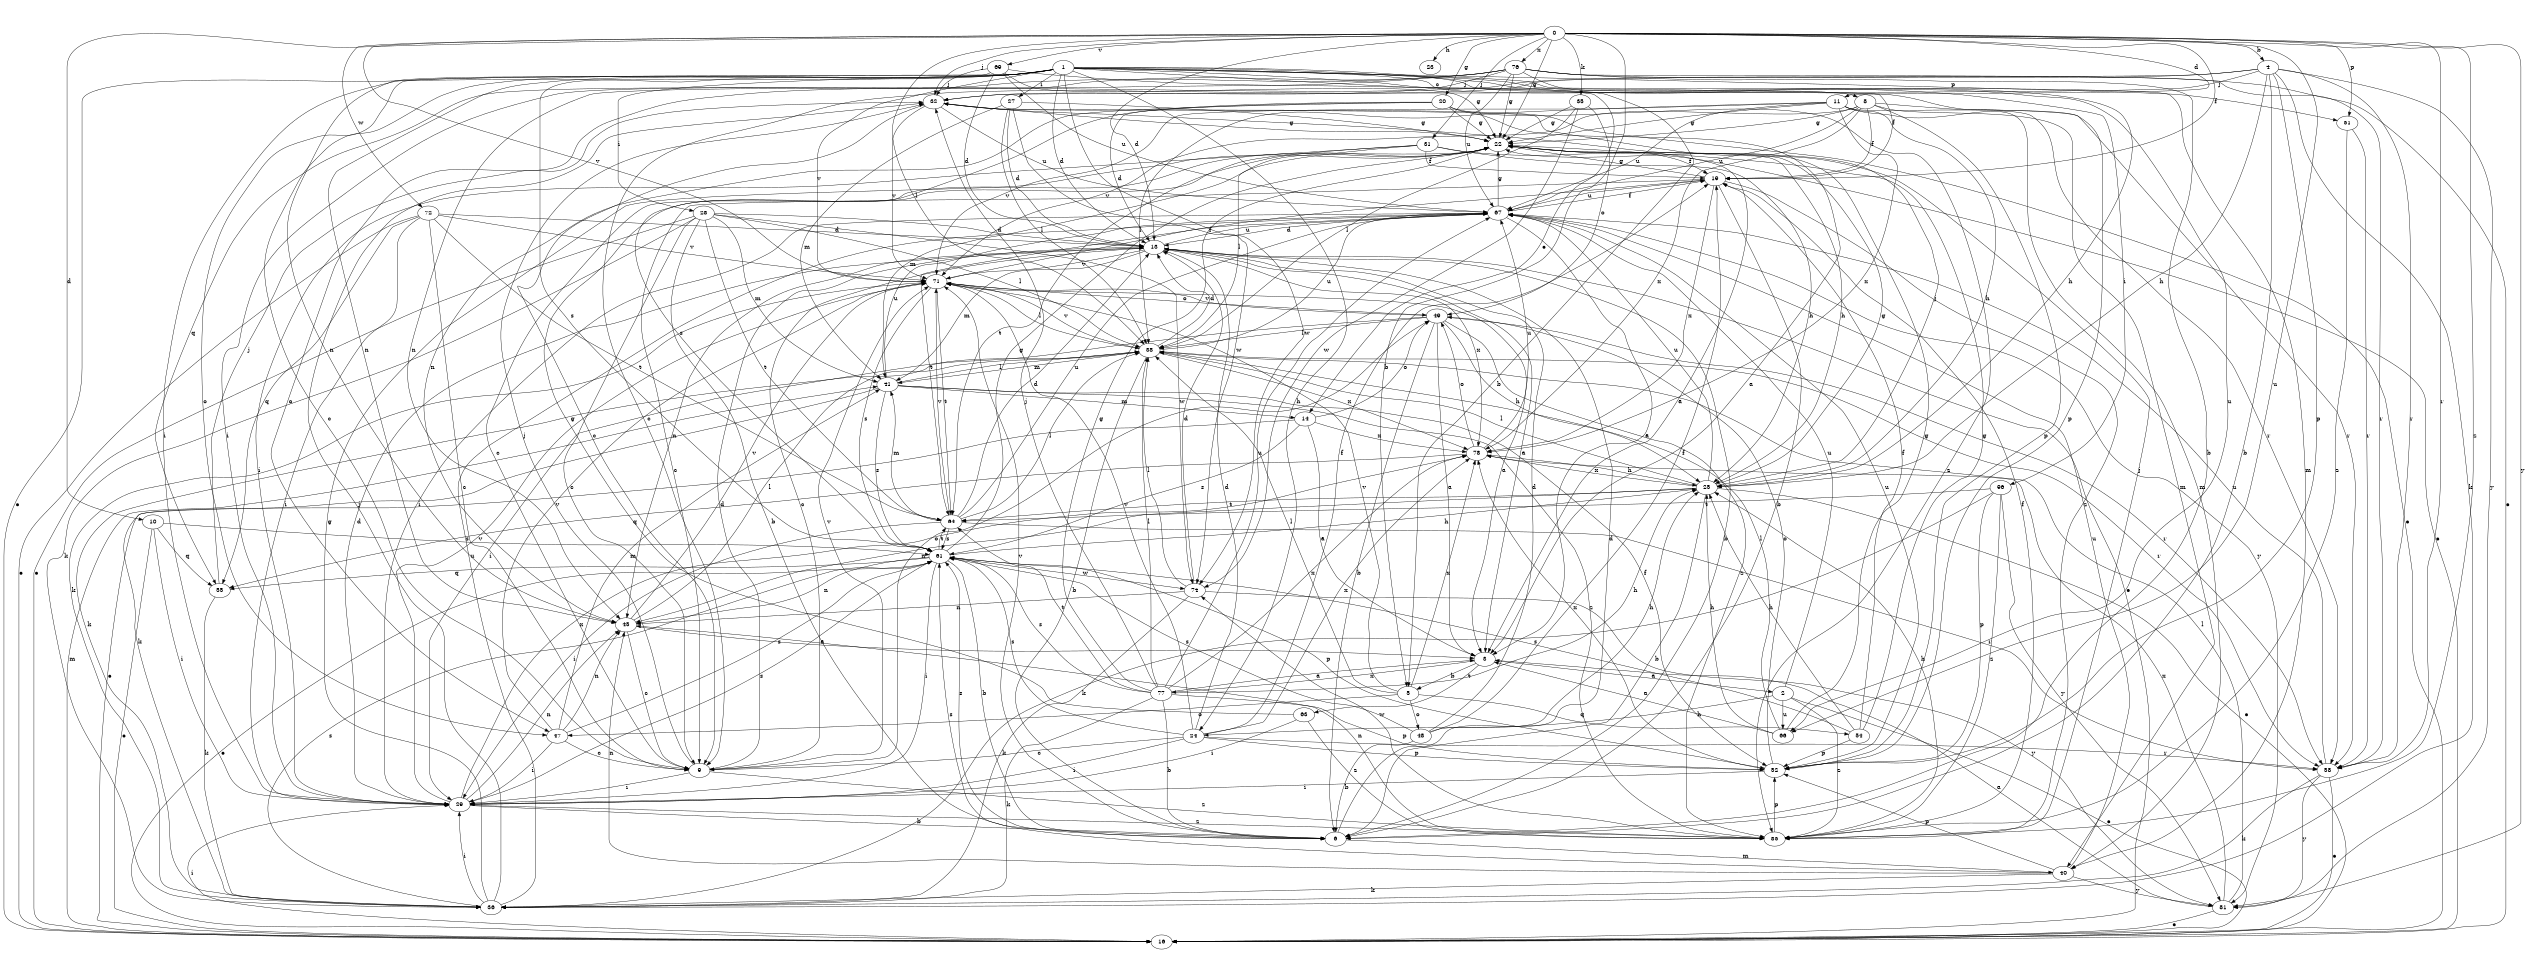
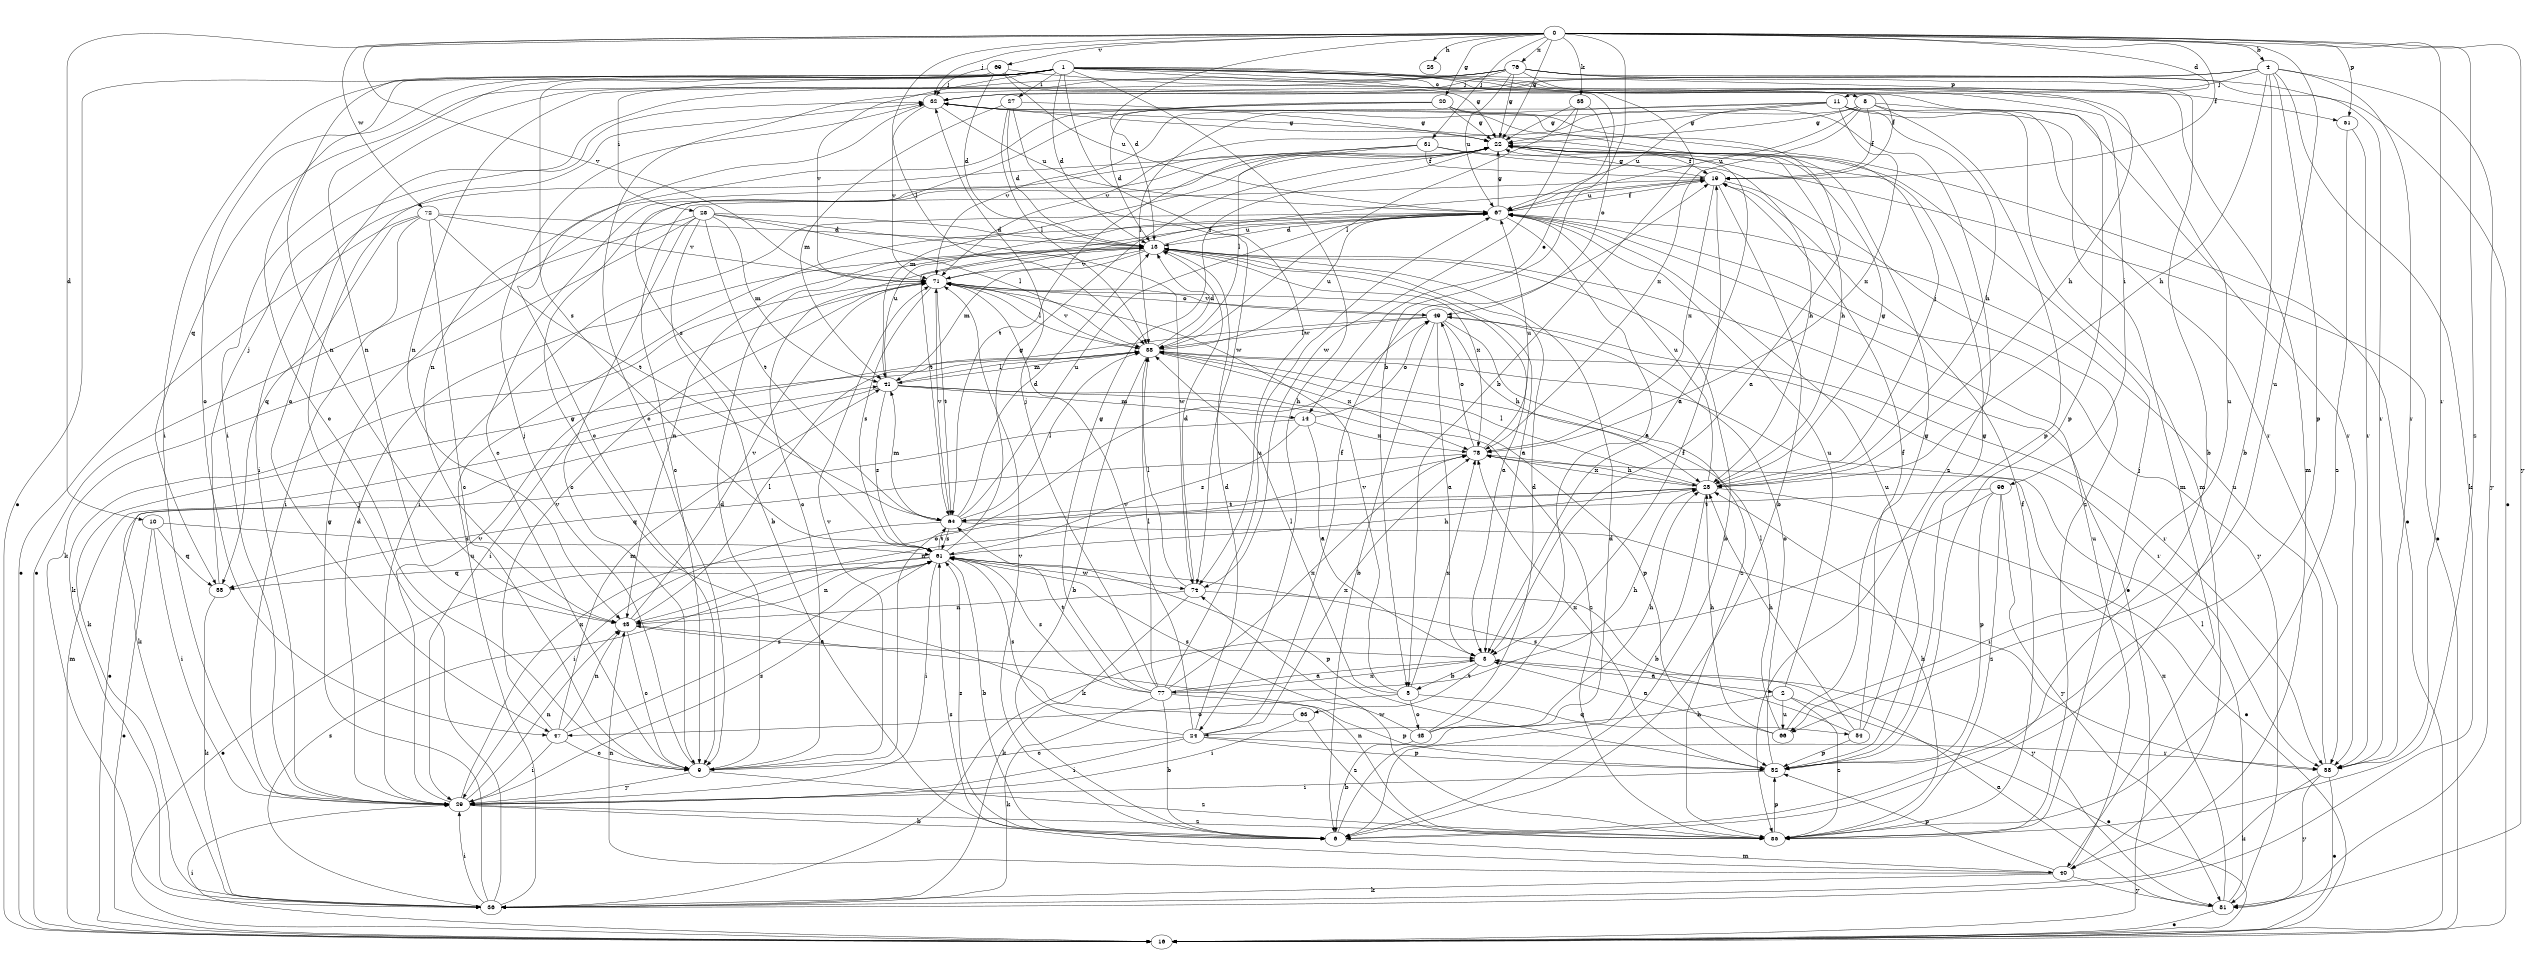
(1645, 573) -> (1645, 573)
(627, 788) -> (627, 788)
